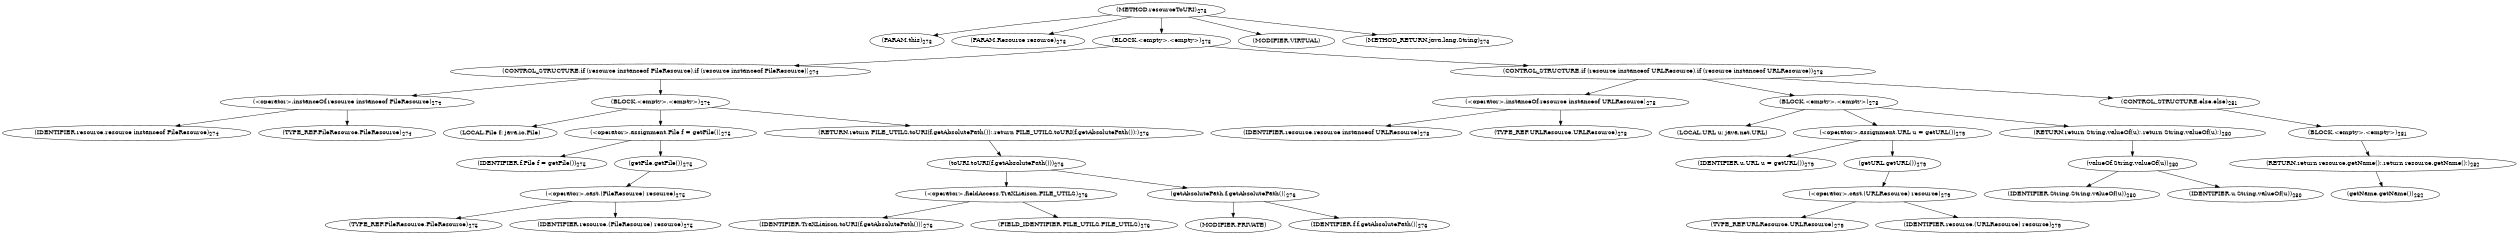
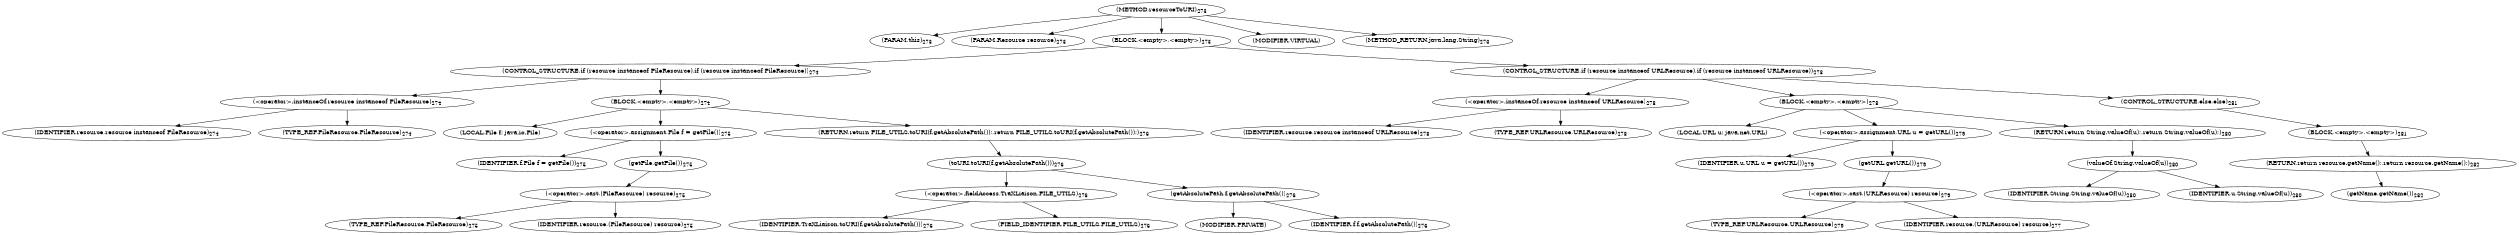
(2056, 224) -> (2056, 224)
